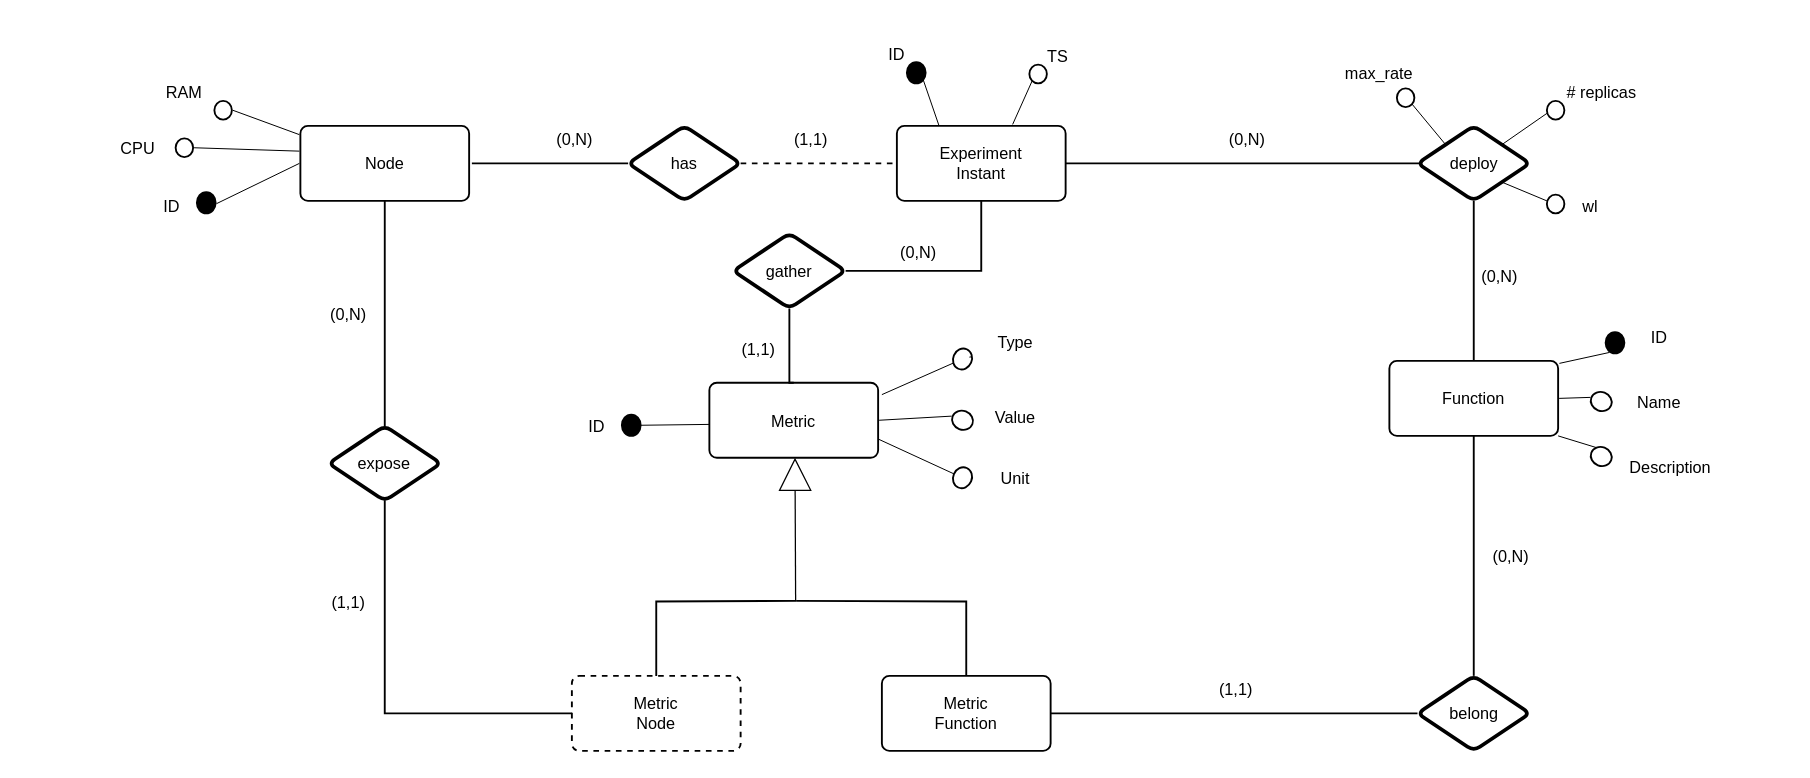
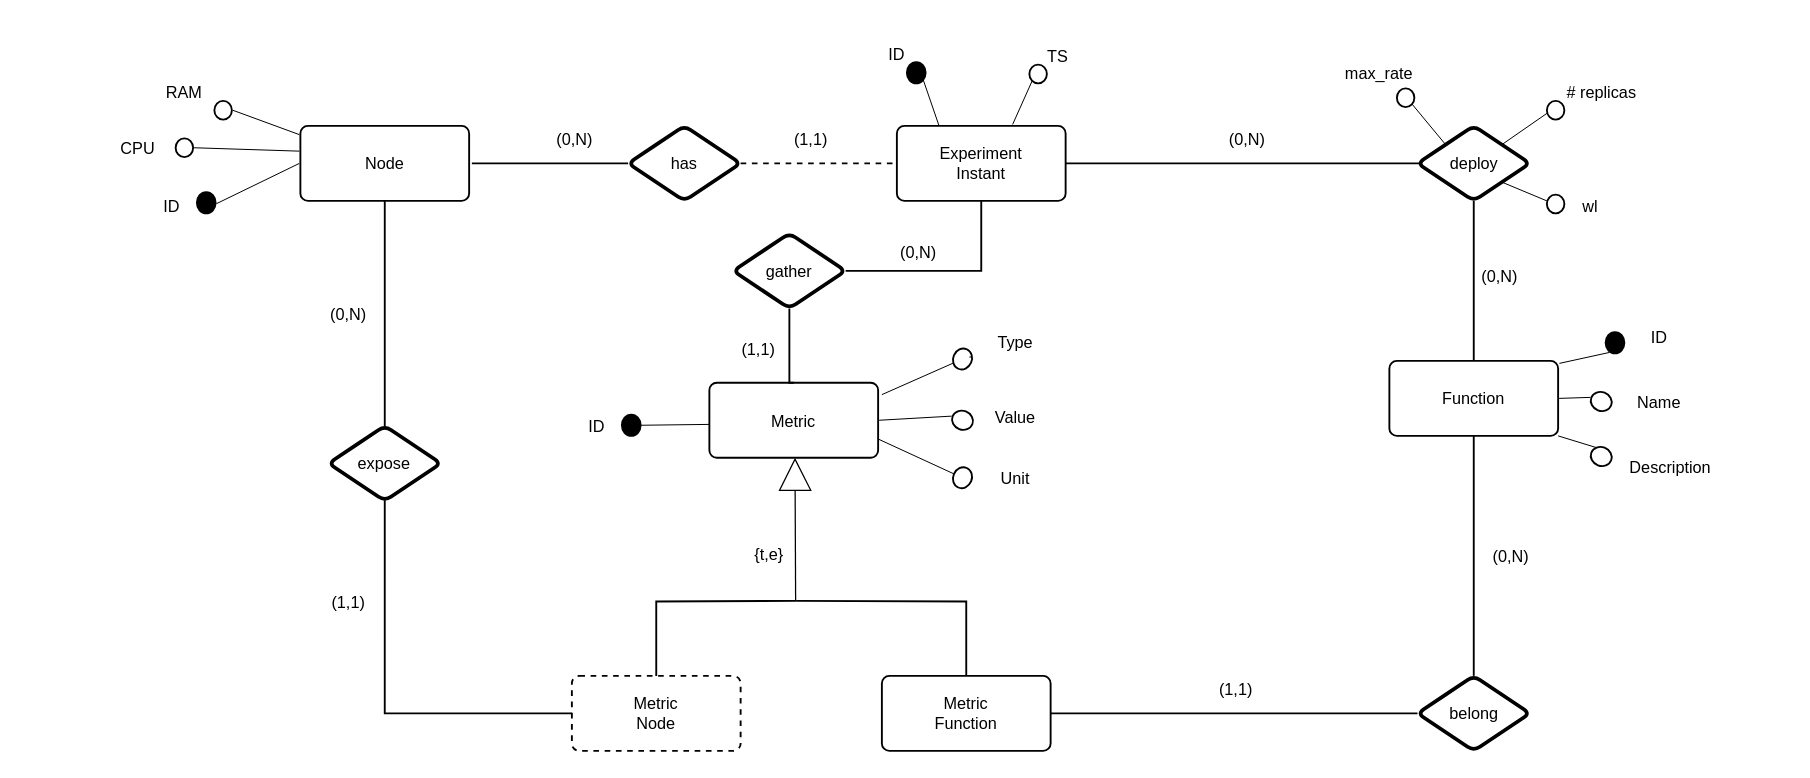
none -> (769, 554)
